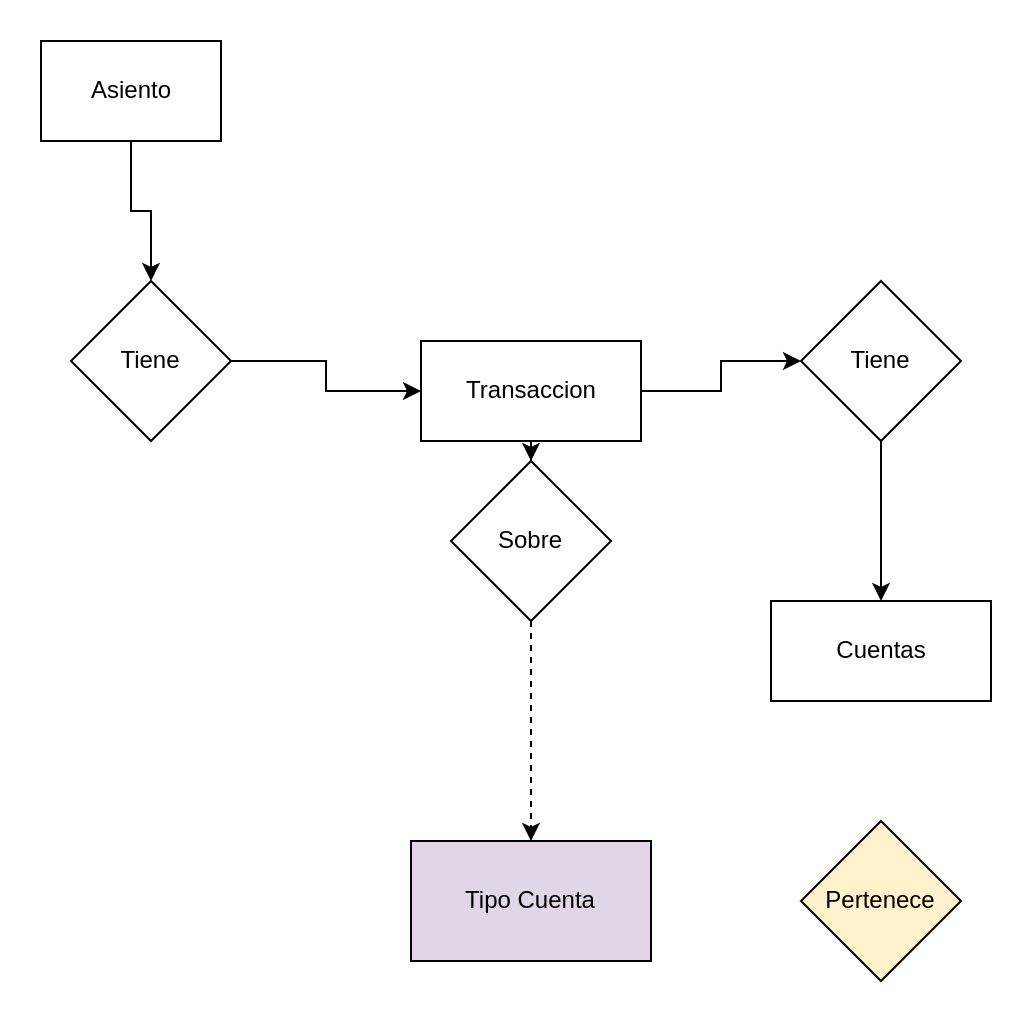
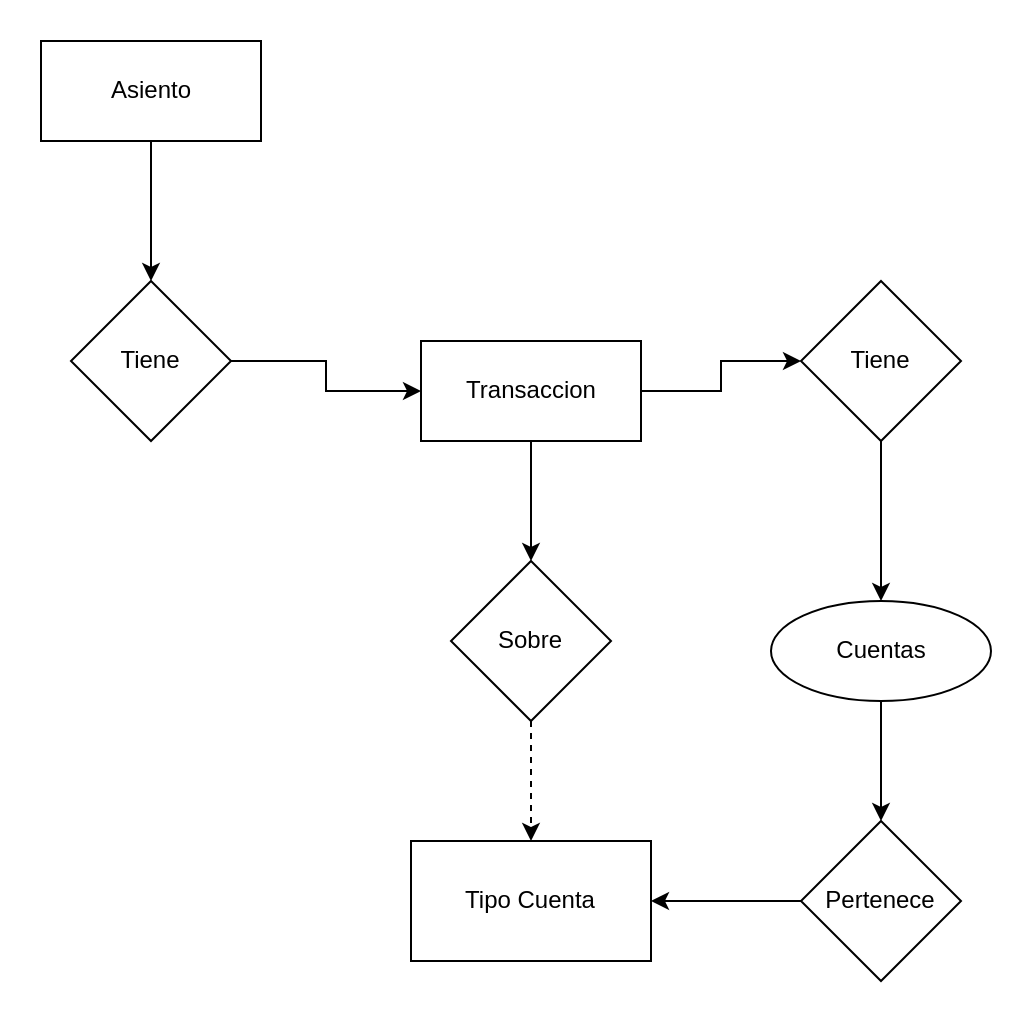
(131, 91) -> (151, 91)
(531, 541) -> (531, 641)
(881, 651) -> (881, 651)
none -> (881, 754)
(531, 901) -> (531, 901)
none -> (733, 901)
(881, 901) -> (881, 901)
